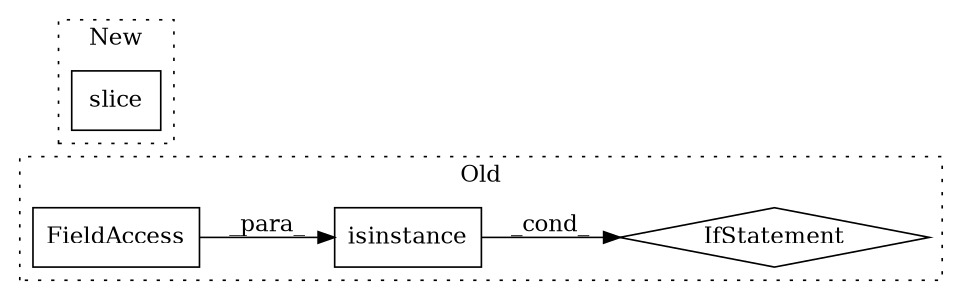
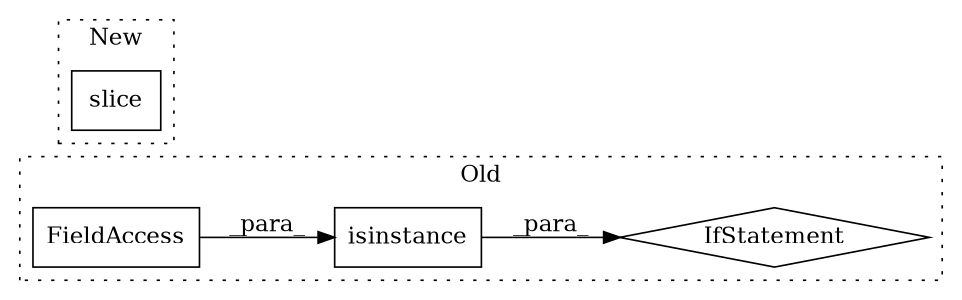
(551, 225) -> (551, 225)
